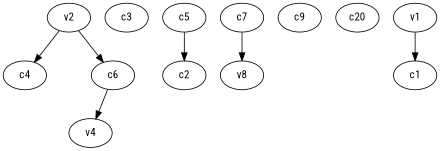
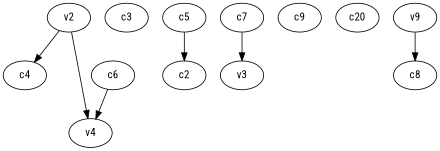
(415, 18) -> (415, 18)
(88, 43) -> (79, 71)
(242, 75) -> (242, 75)
(415, 75) -> (415, 75)
